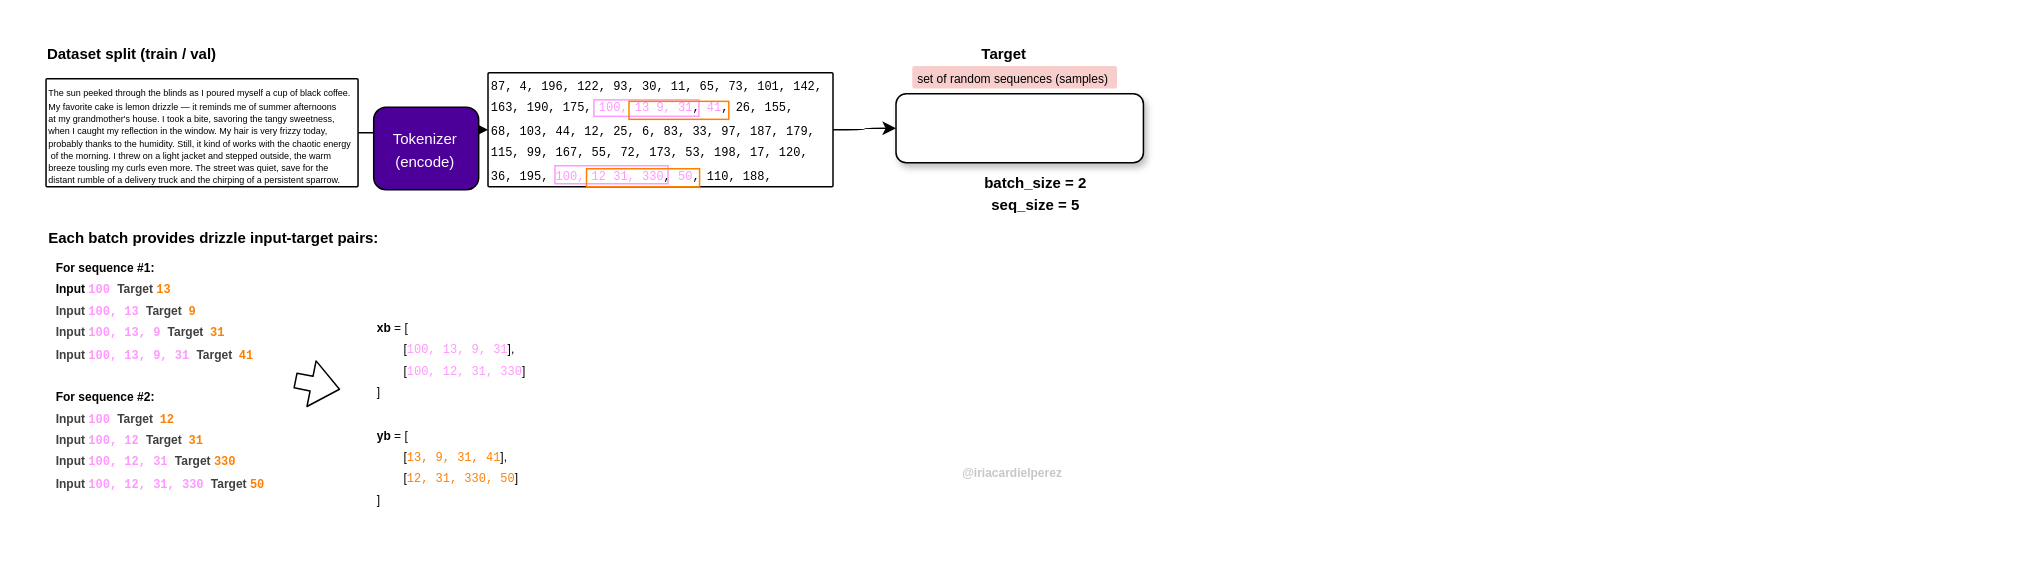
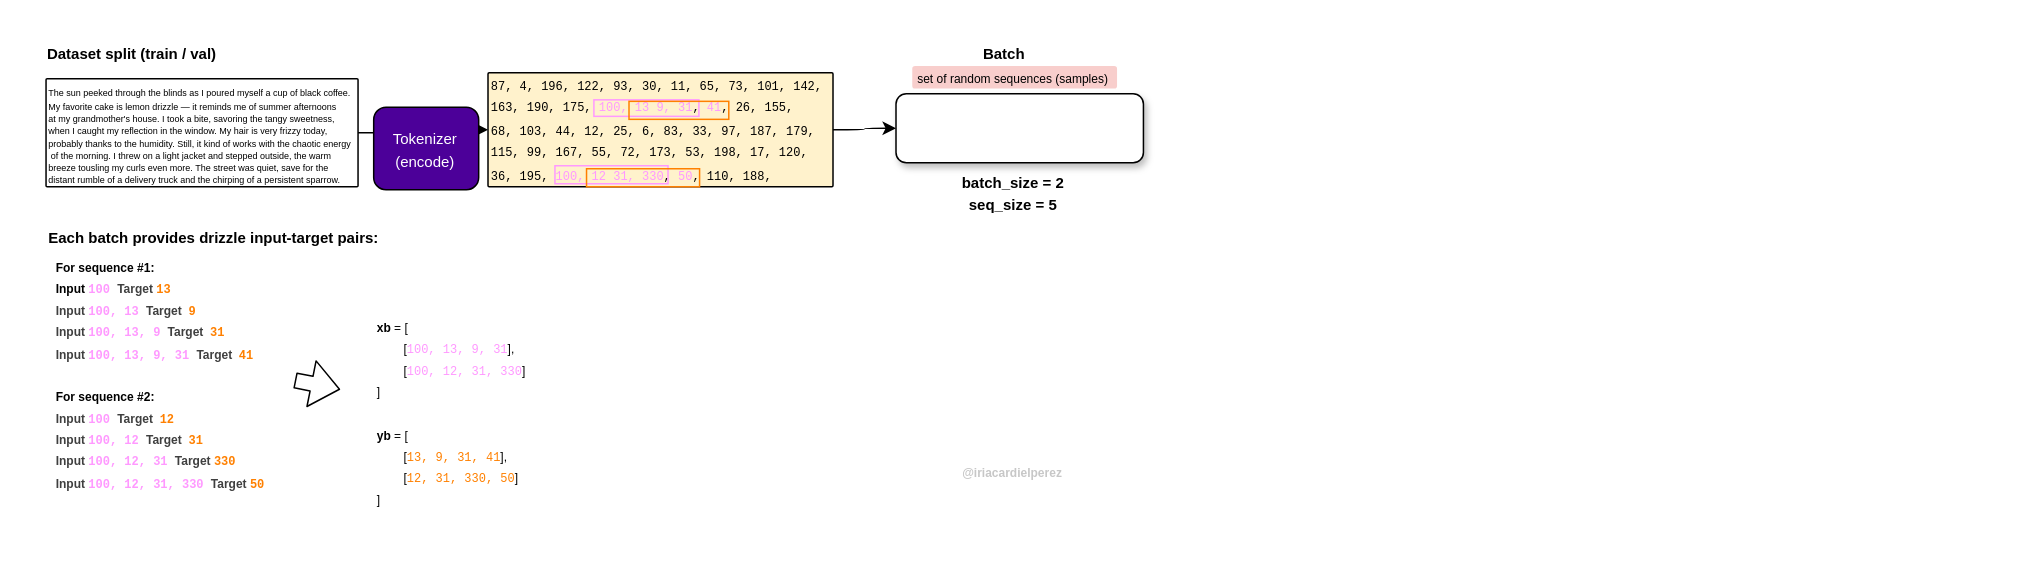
(1004, 53) -> (1004, 53)
(660, 130) -> (660, 130)
(1035, 192) -> (1013, 192)
